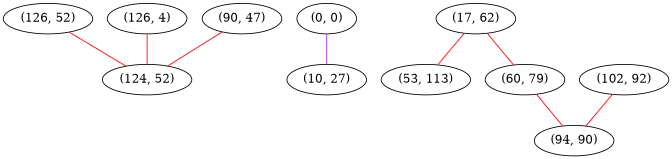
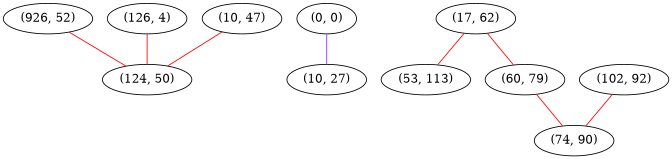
(48, 19) -> (48, 19)
(242, 19) -> (242, 19)
(147, 80) -> (147, 80)
(574, 141) -> (574, 141)
